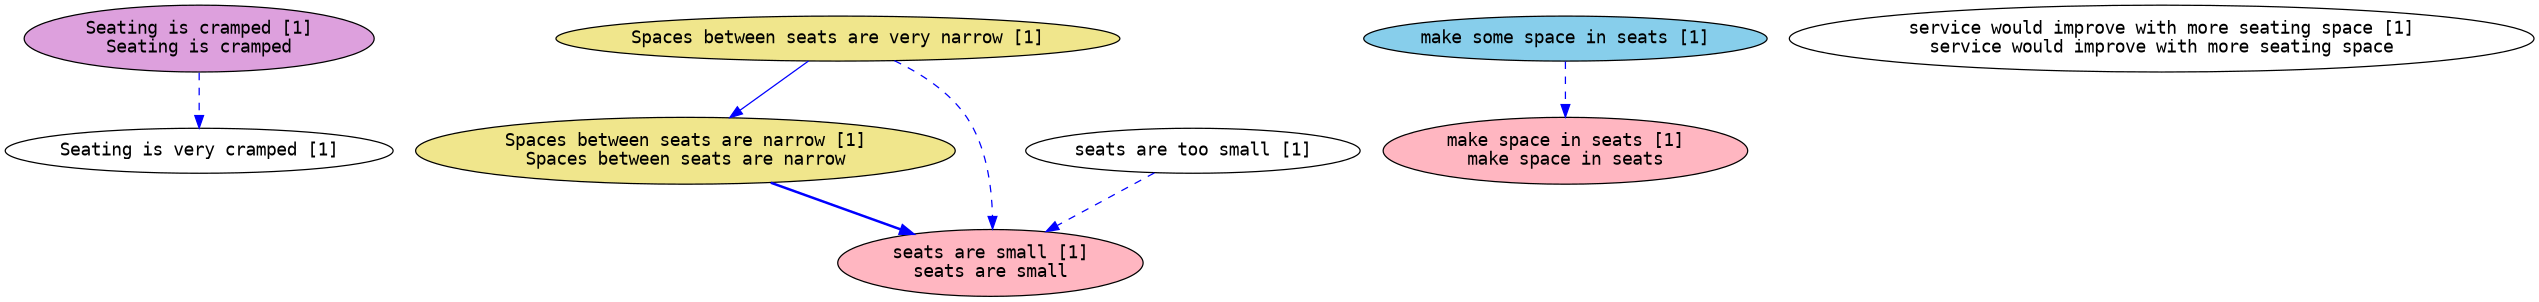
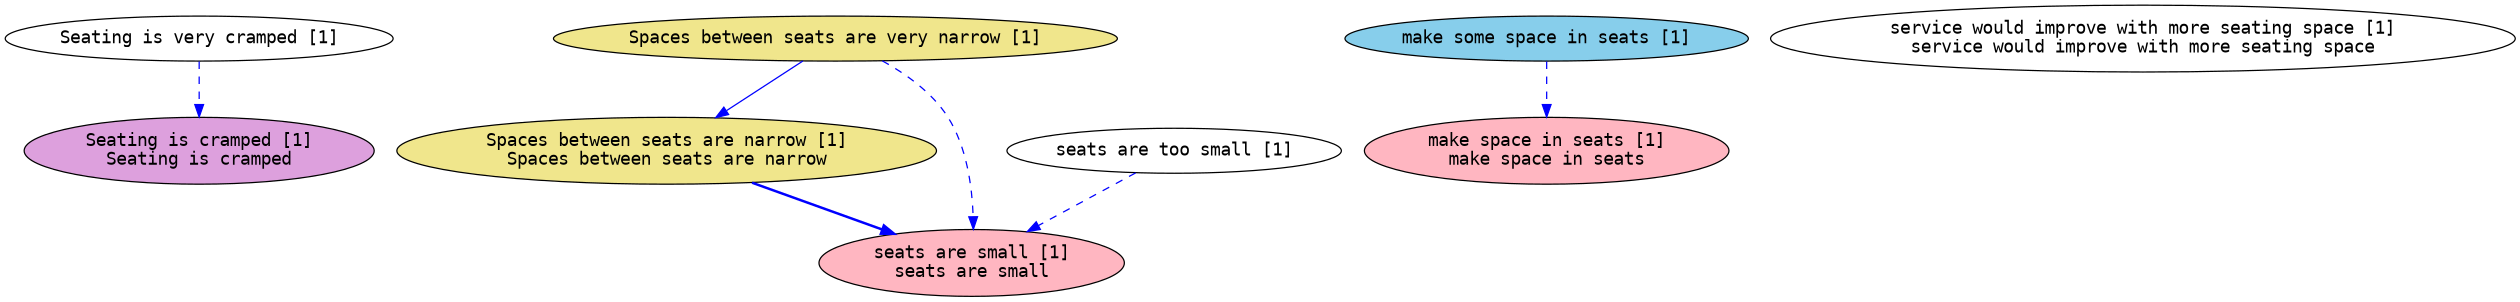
(199, 94) -> (199, 83)
